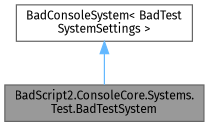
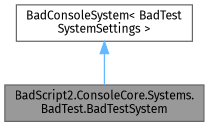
(104, 103) -> (104, 103)
